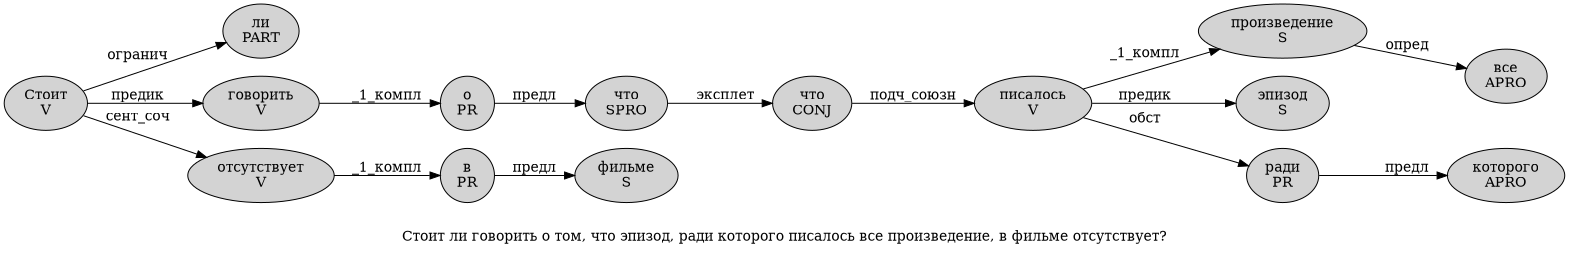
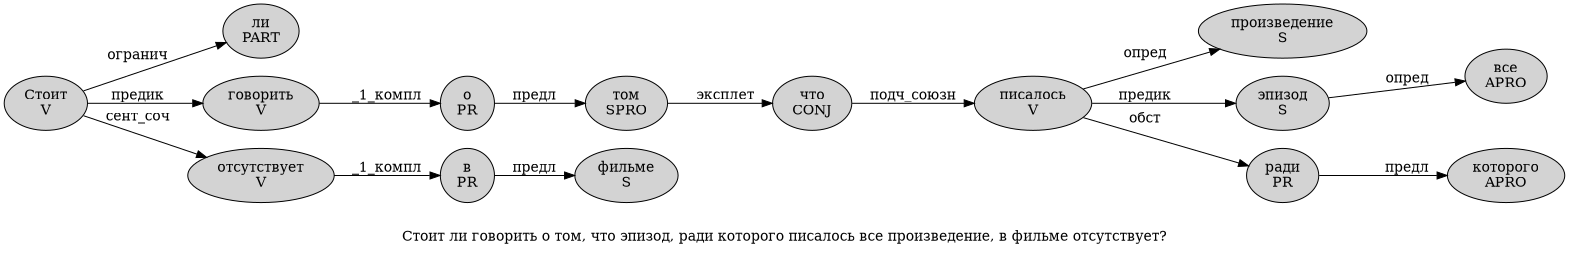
(1145, 54) -> (1145, 54)
(1405, 56) -> (1392, 90)
(626, 103) -> (626, 103)
